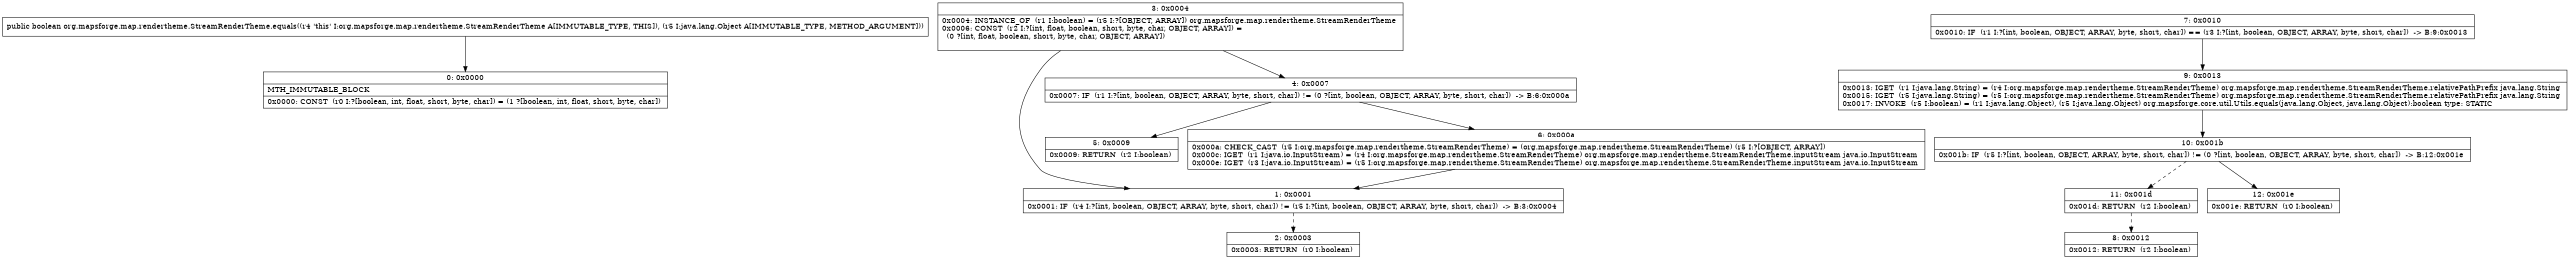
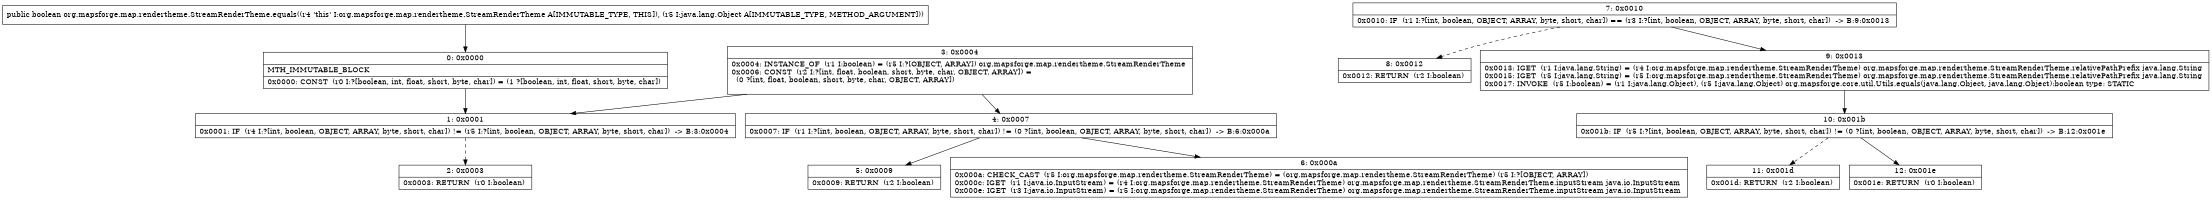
(1407, 179) -> (465, 98)
(2131, 220) -> (1500, 40)
